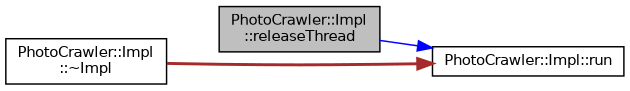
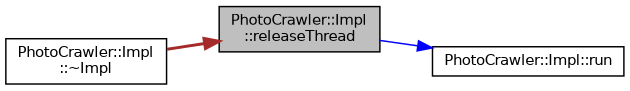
(292, 65) -> (186, 46)
